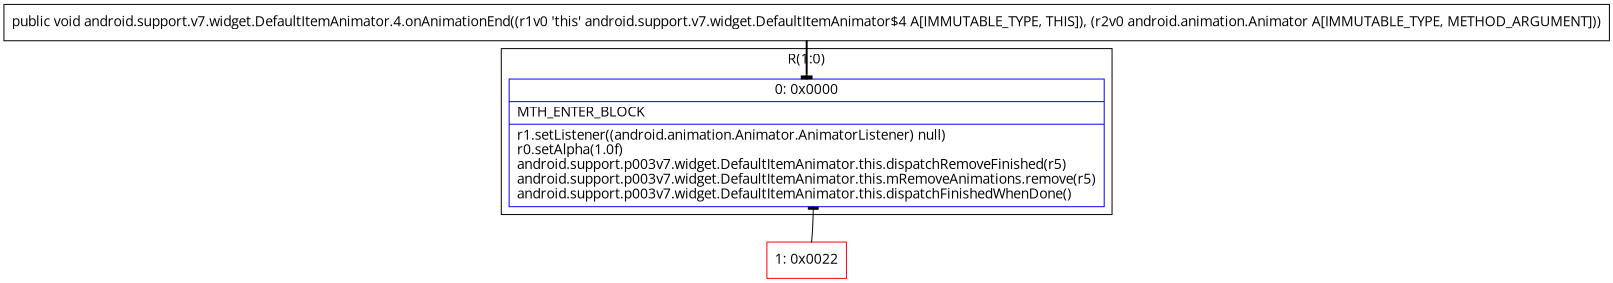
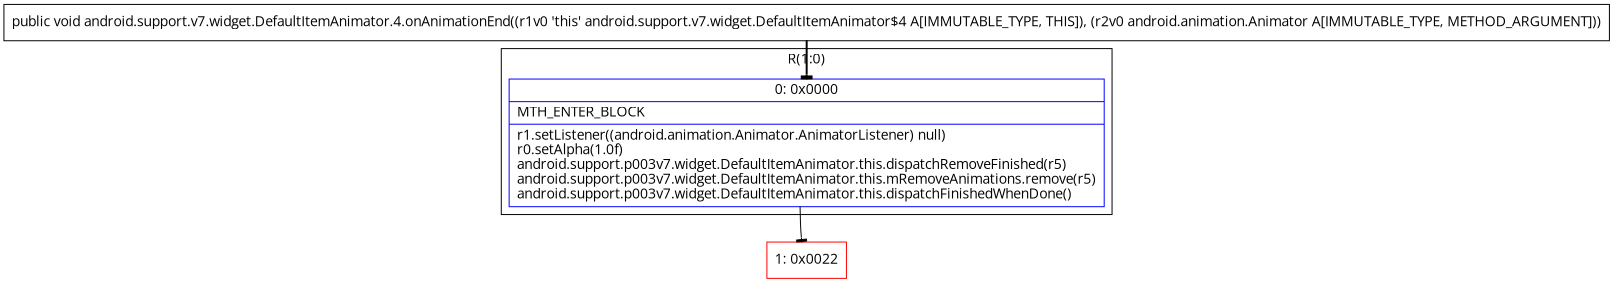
(813, 227) -> (800, 222)
